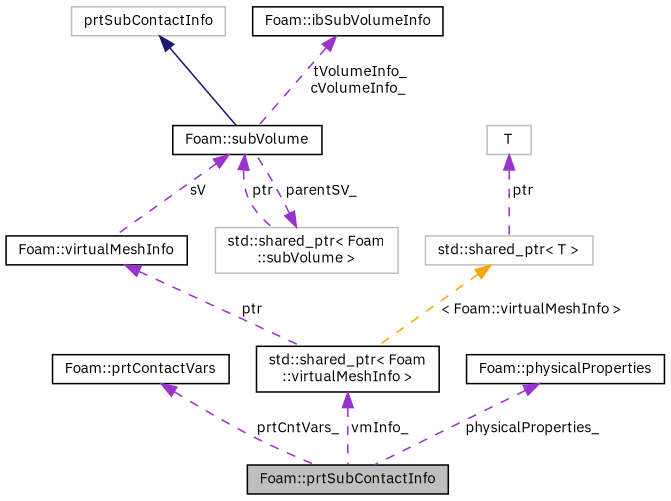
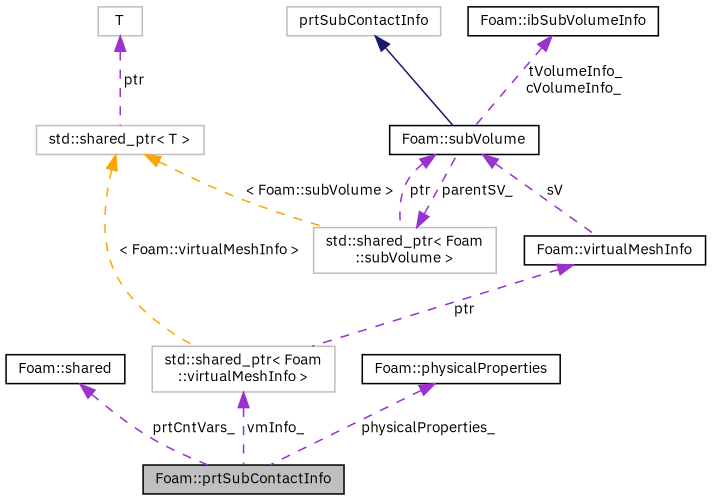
none -> (241, 199)
(141, 369) -> (65, 369)
(348, 369) -> (244, 369)
